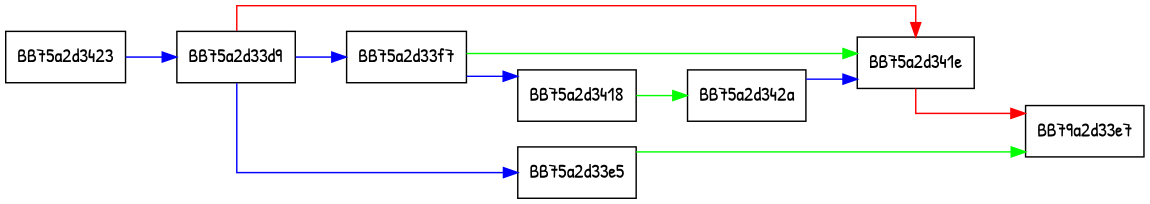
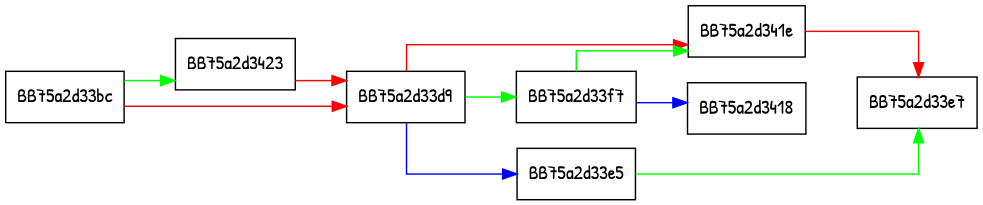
(144, 57) -> (314, 81)
(314, 57) -> (483, 97)
(747, 96) -> none
none -> (65, 97)
(1085, 131) -> (917, 103)
